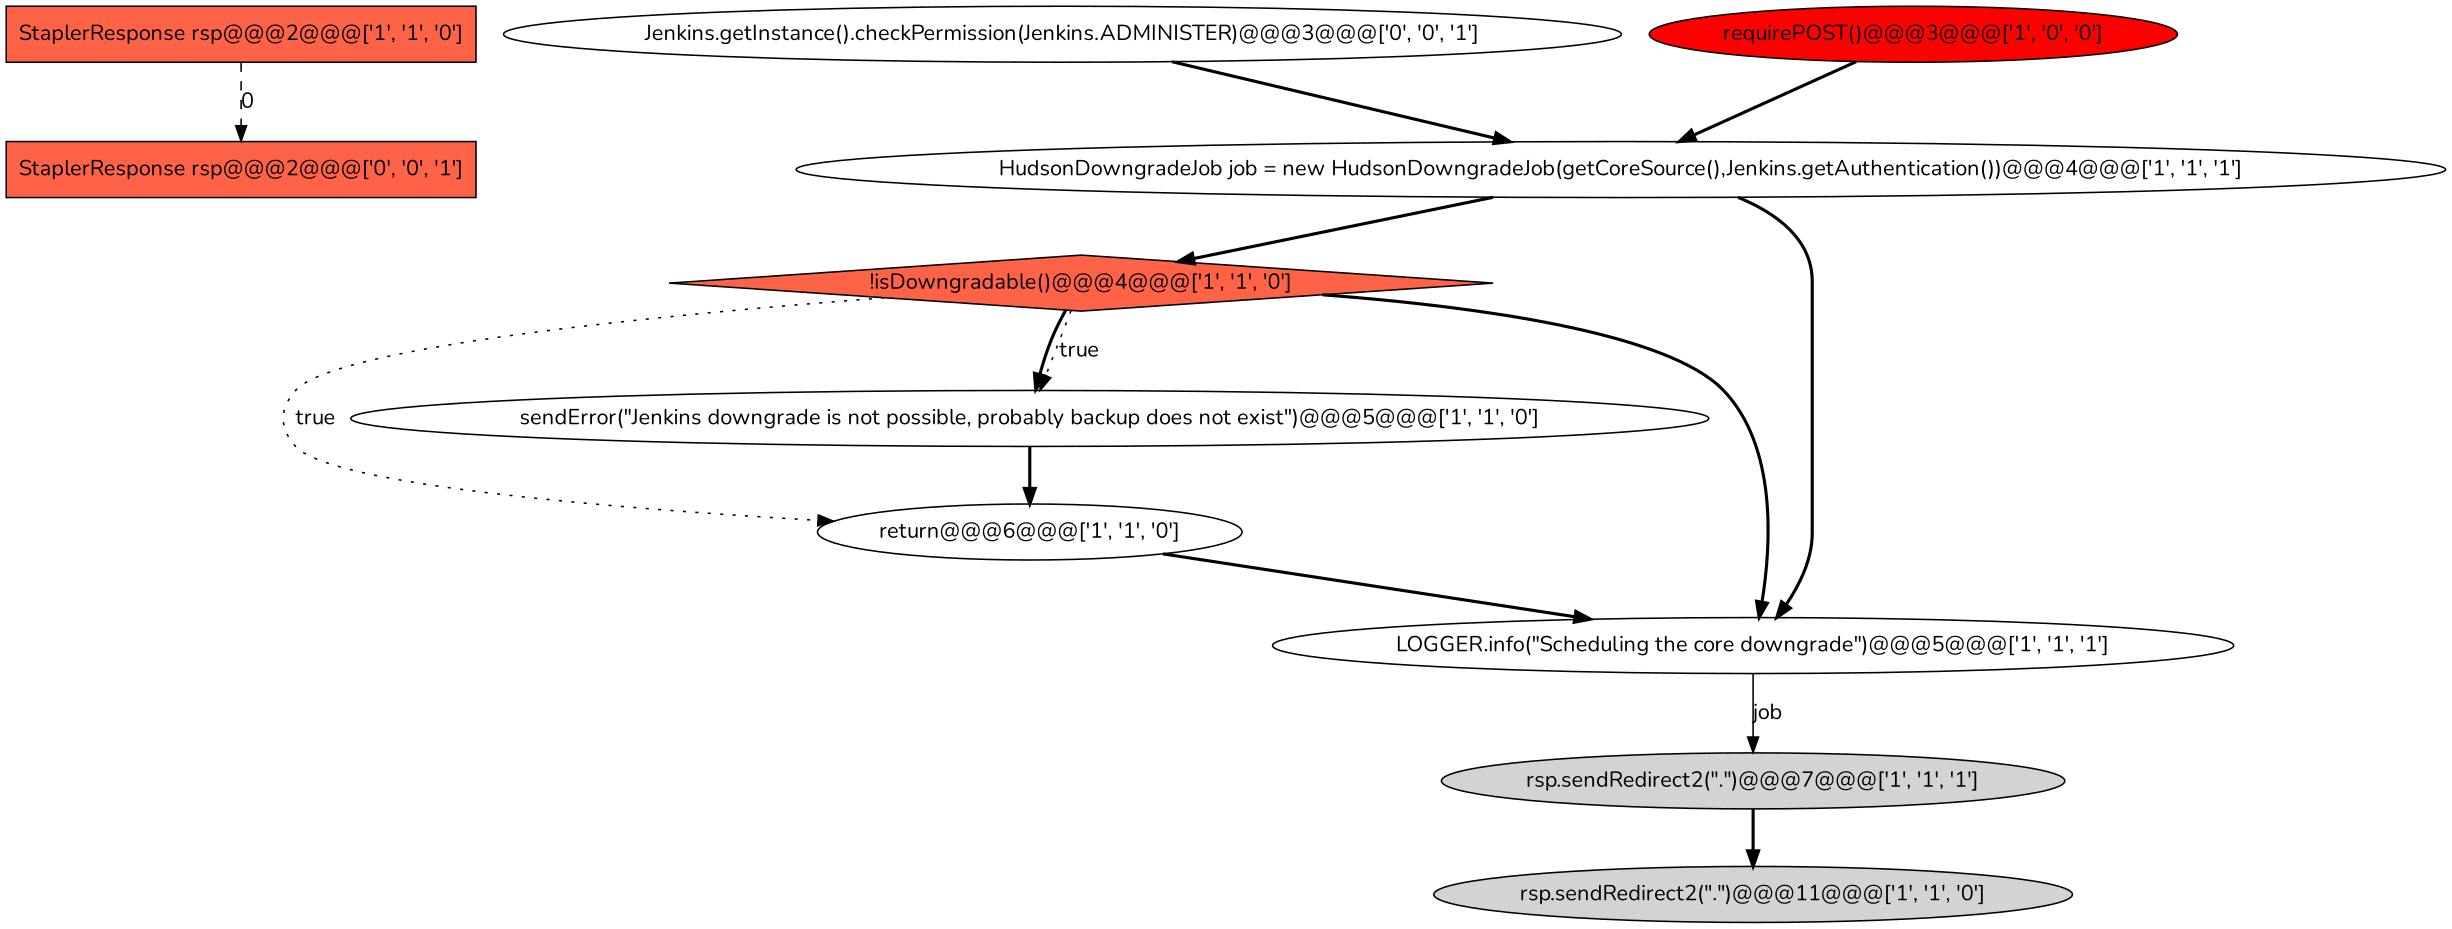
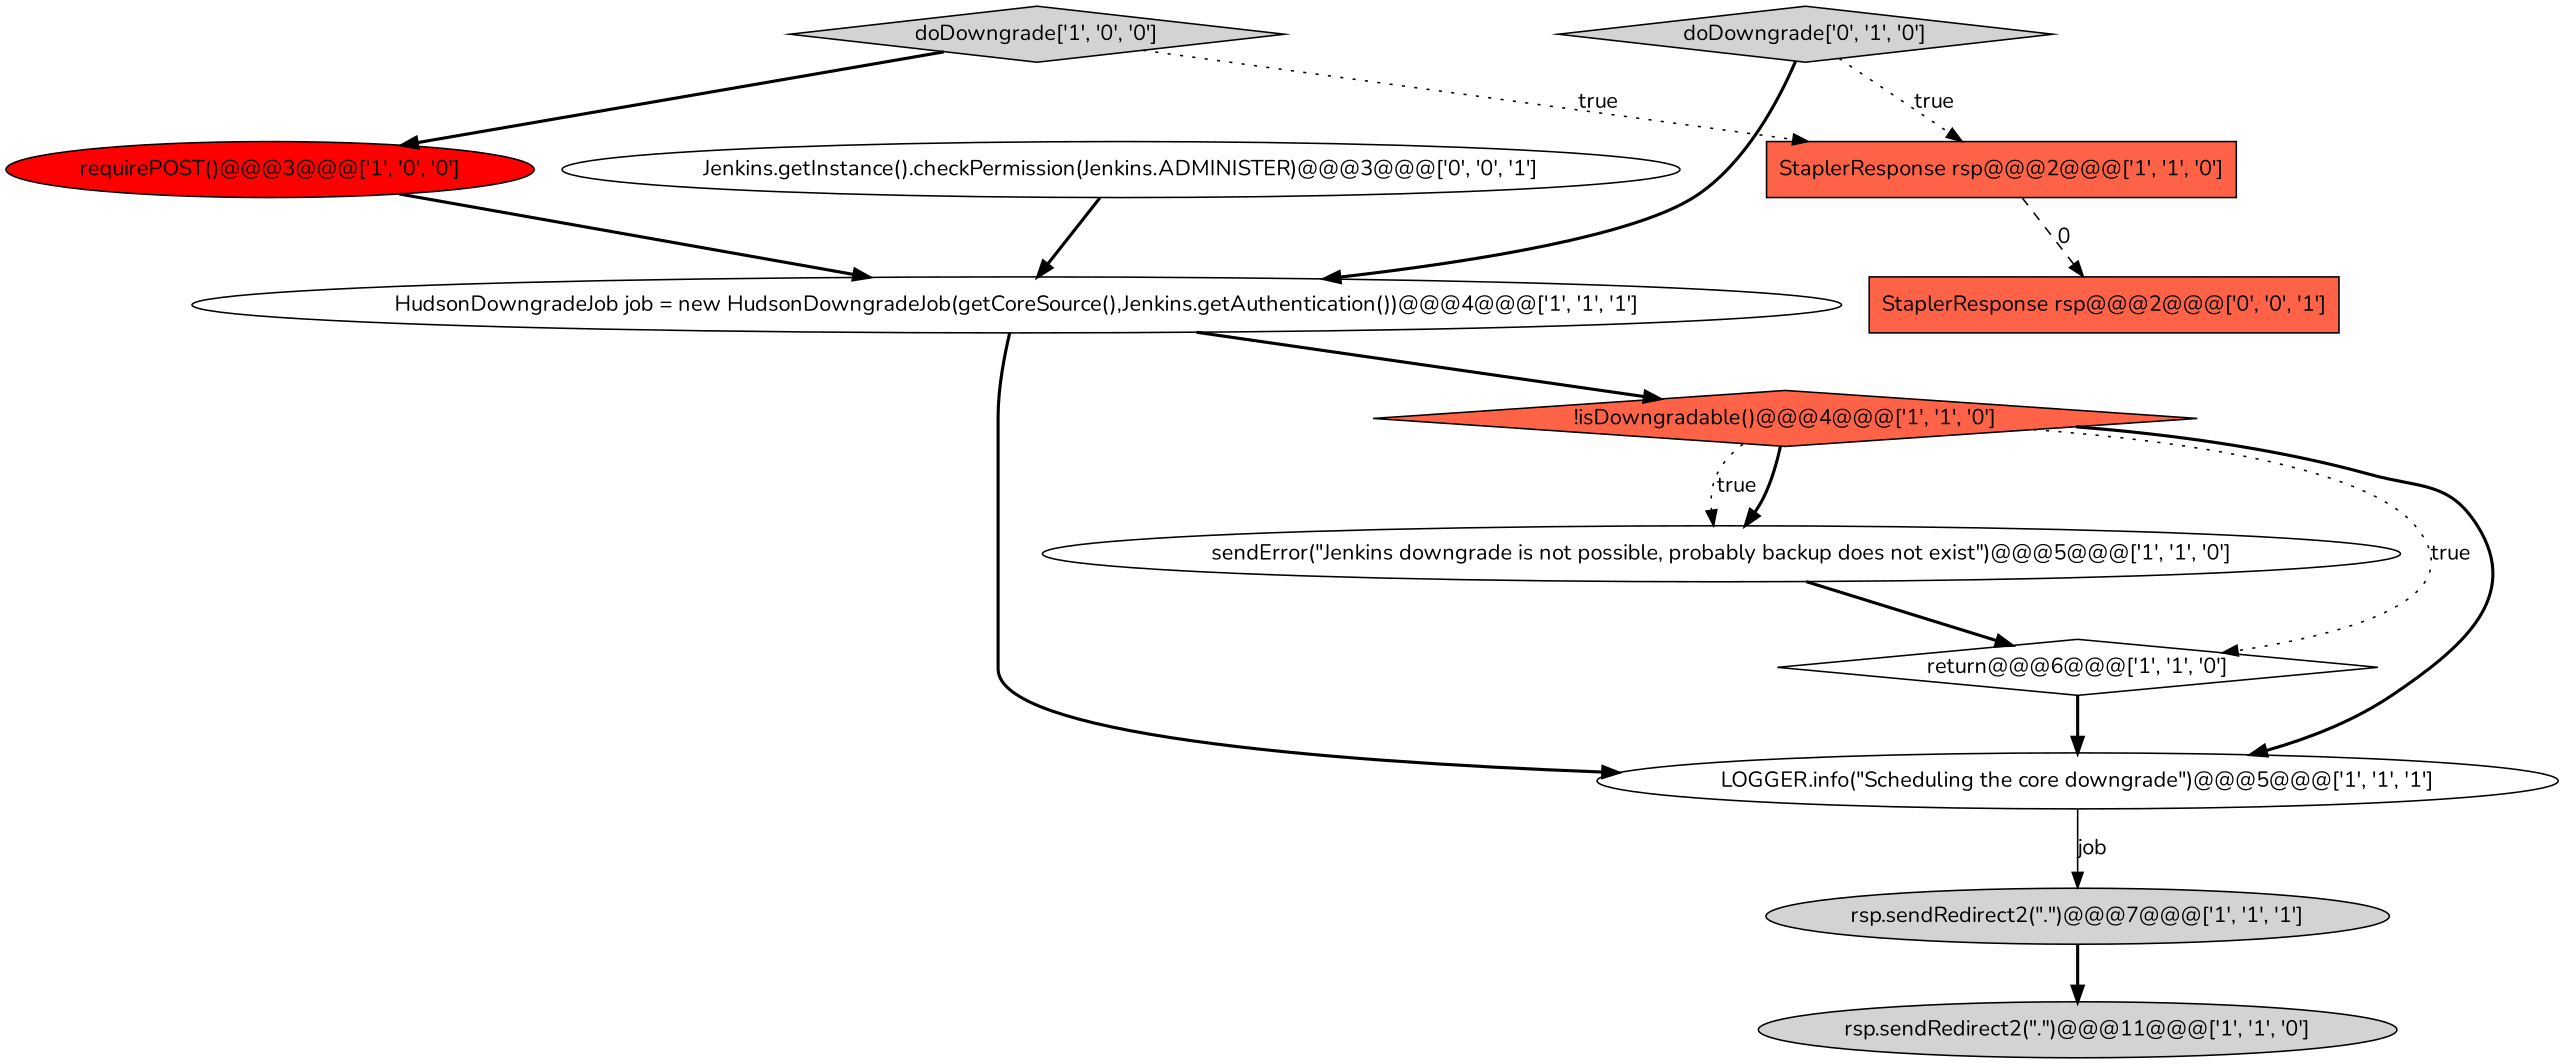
none -> (1037, 34)
none -> (1805, 34)
(1030, 532) -> (2078, 667)
